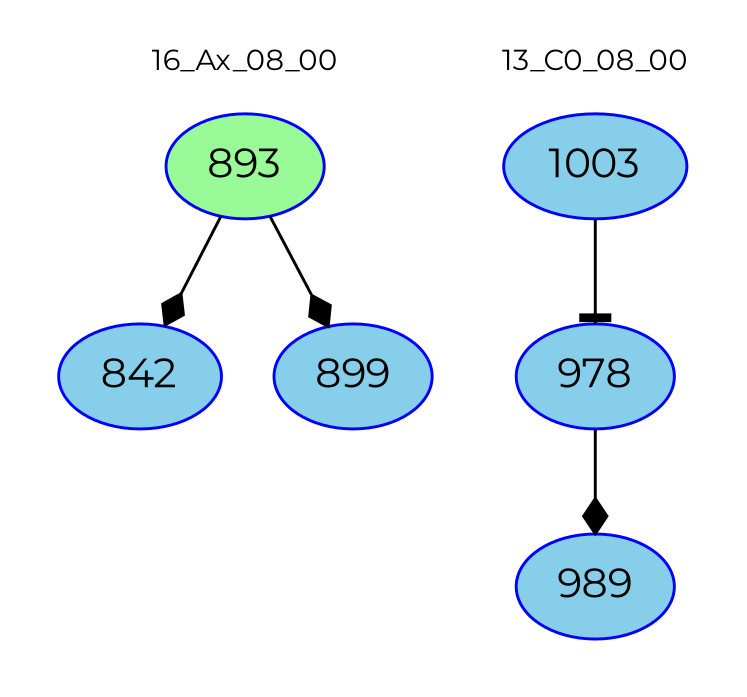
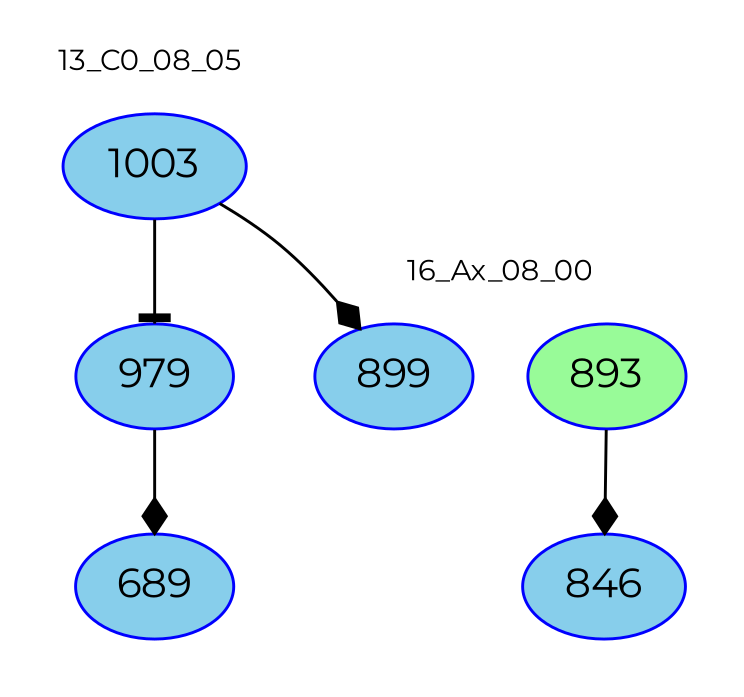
(595, 63) -> (152, 63)
(291, 256) -> (311, 273)
(140, 376) -> (604, 587)
(595, 376) -> (155, 376)
(595, 587) -> (155, 587)
